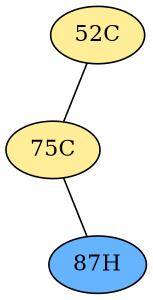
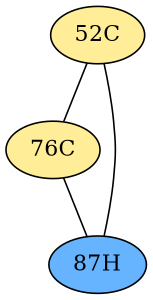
(53, 150) -> (53, 150)
none -> (115, 150)
